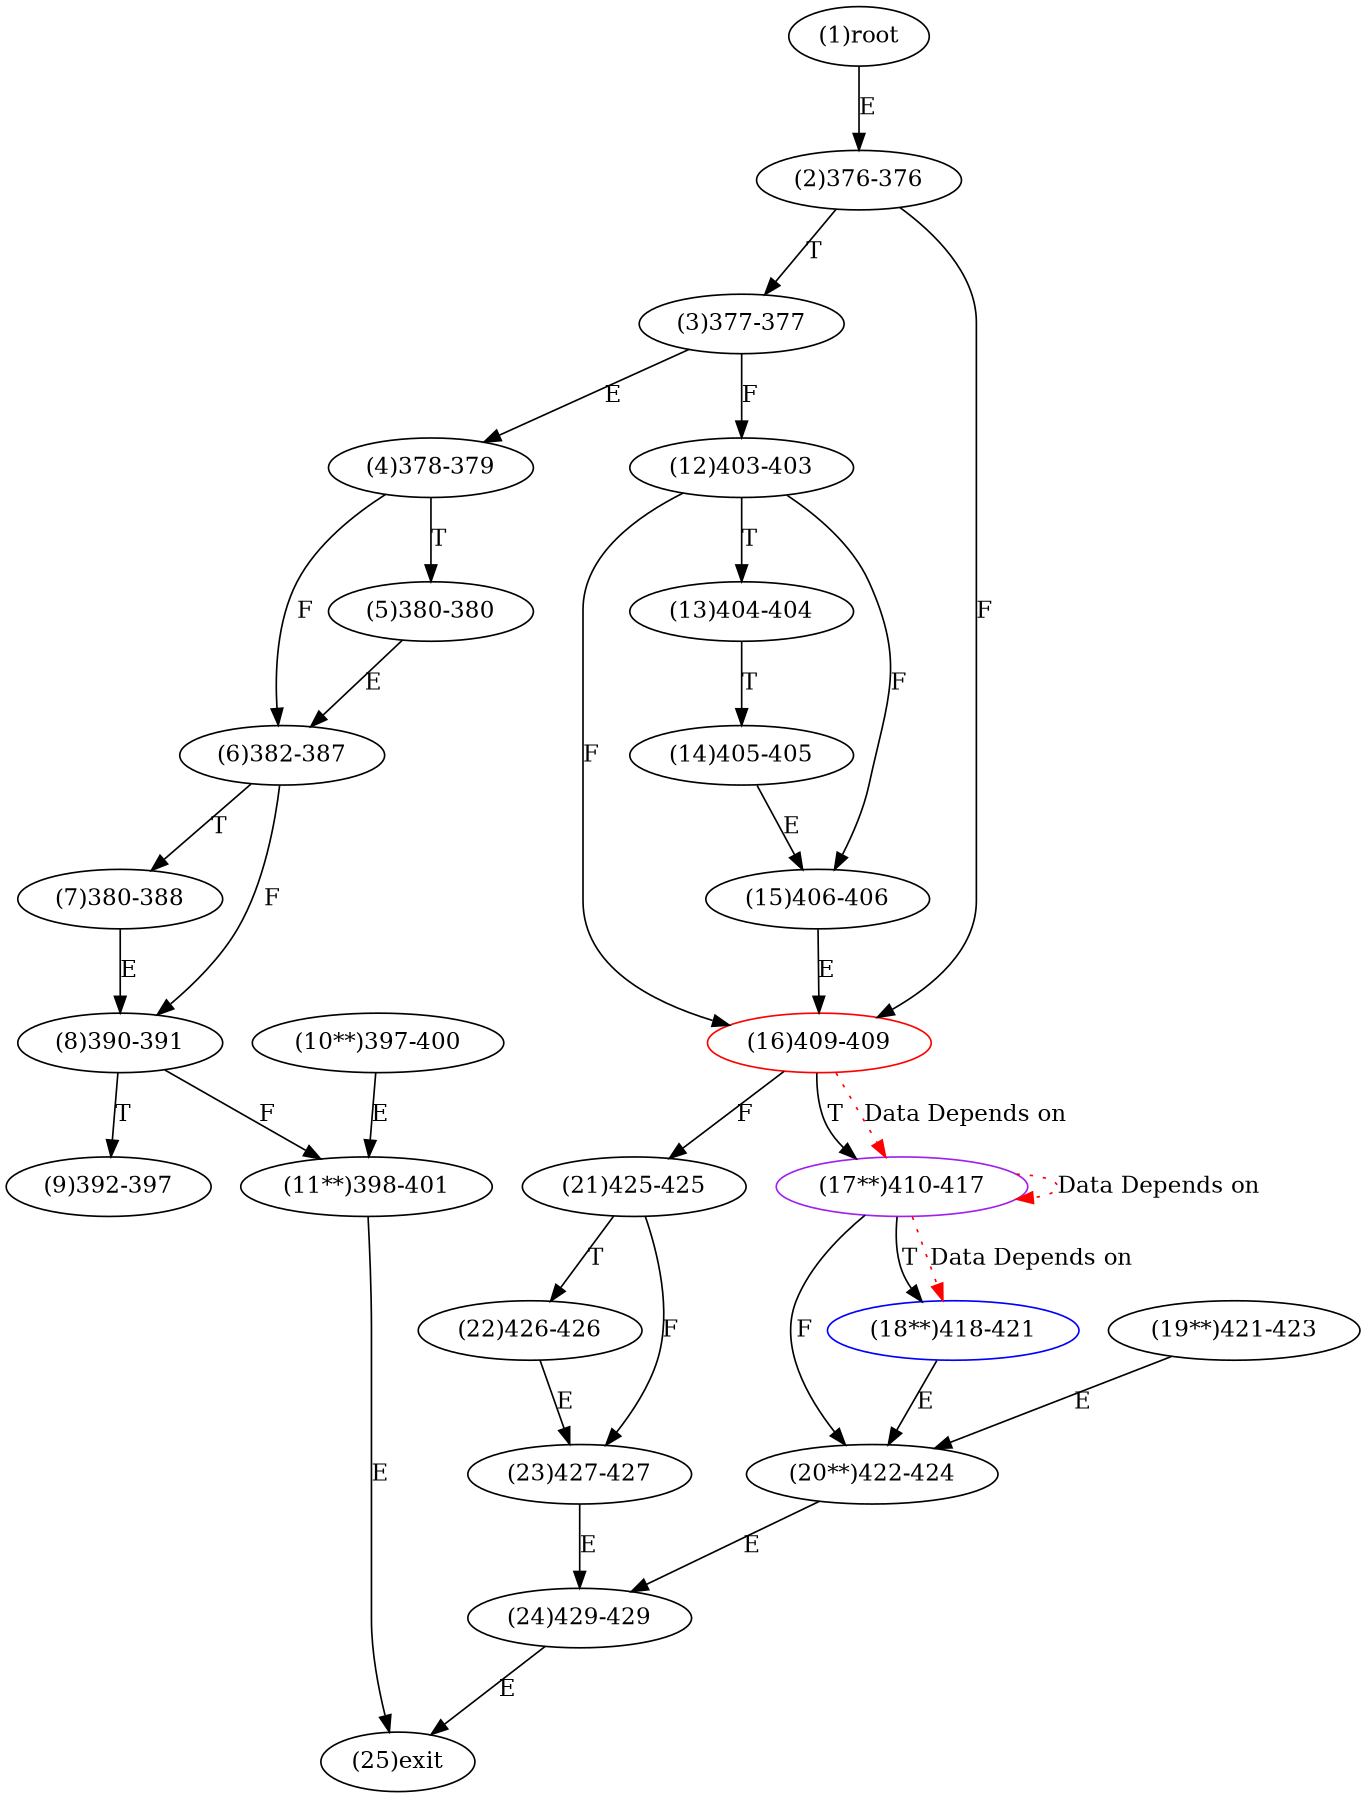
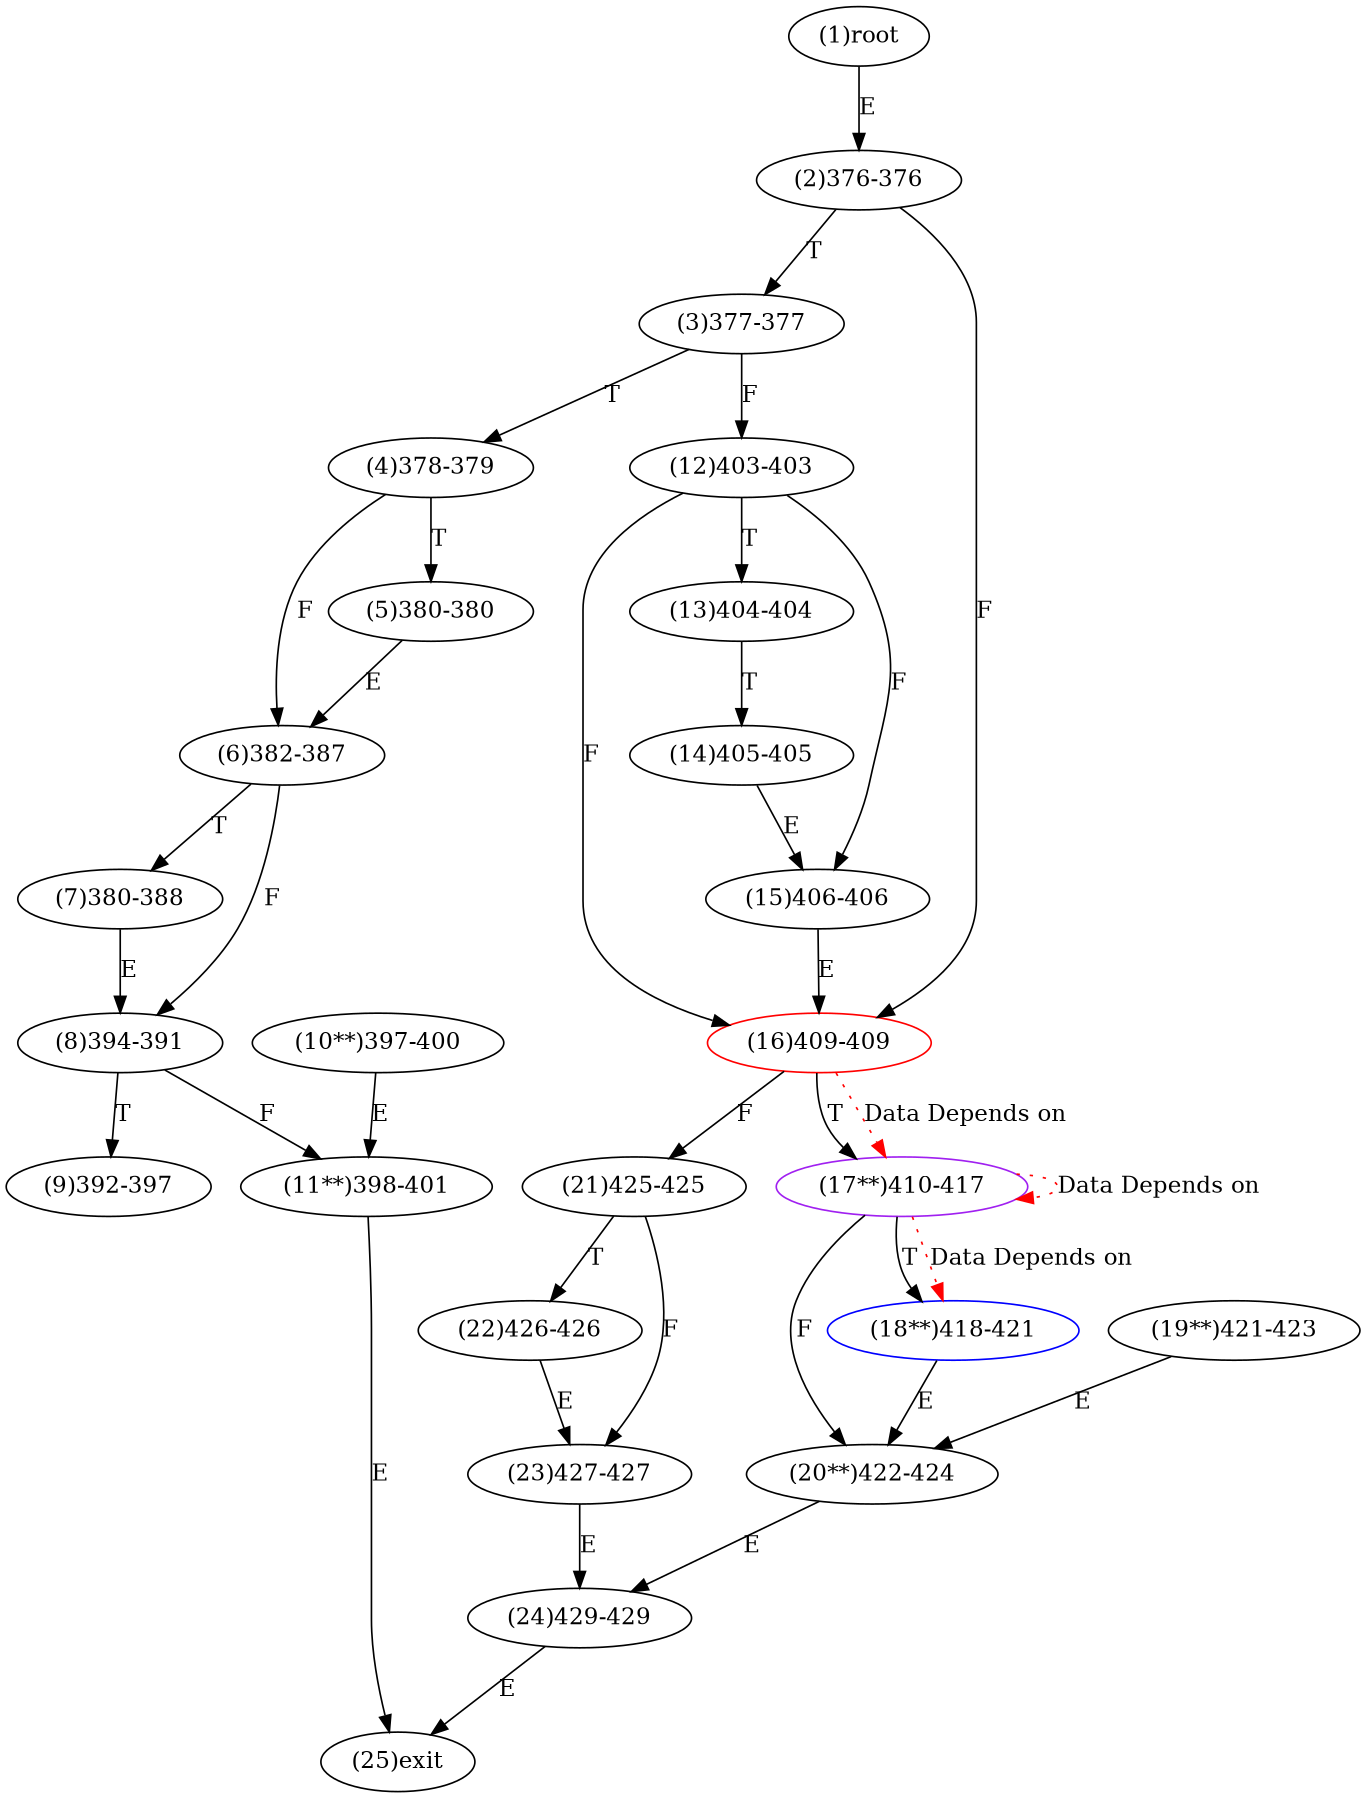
(614, 396) -> (613, 396)
(120, 1043) -> (120, 1043)
